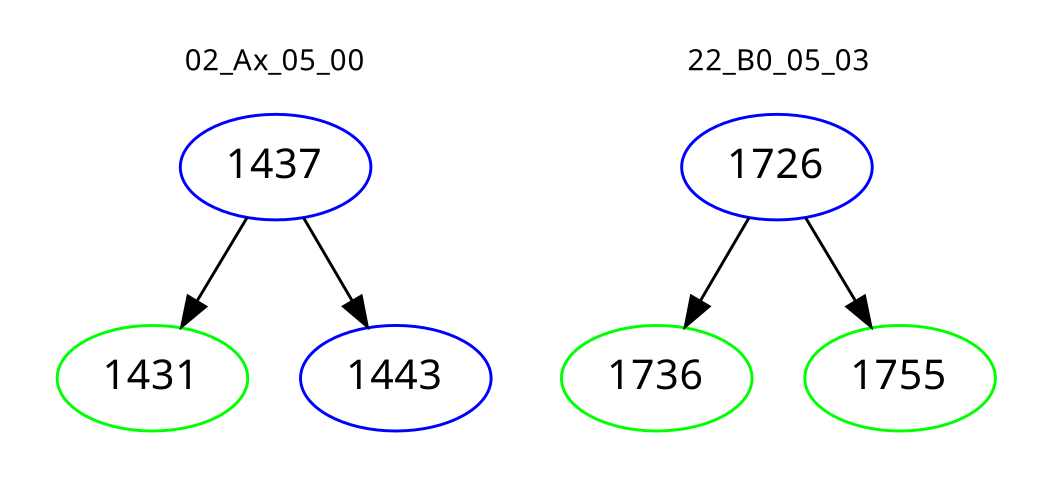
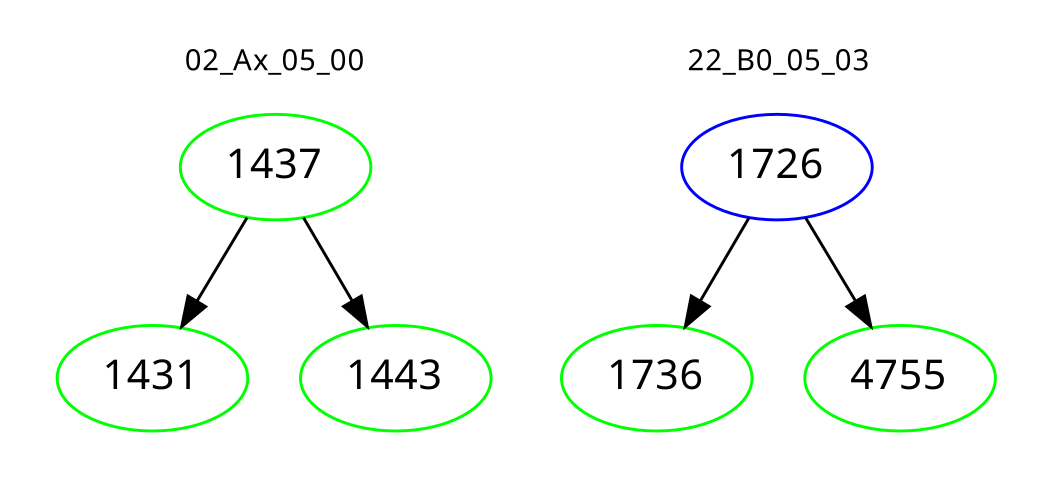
(276, 167) -> (276, 167)
(396, 378) -> (396, 378)
(900, 378) -> (900, 378)
